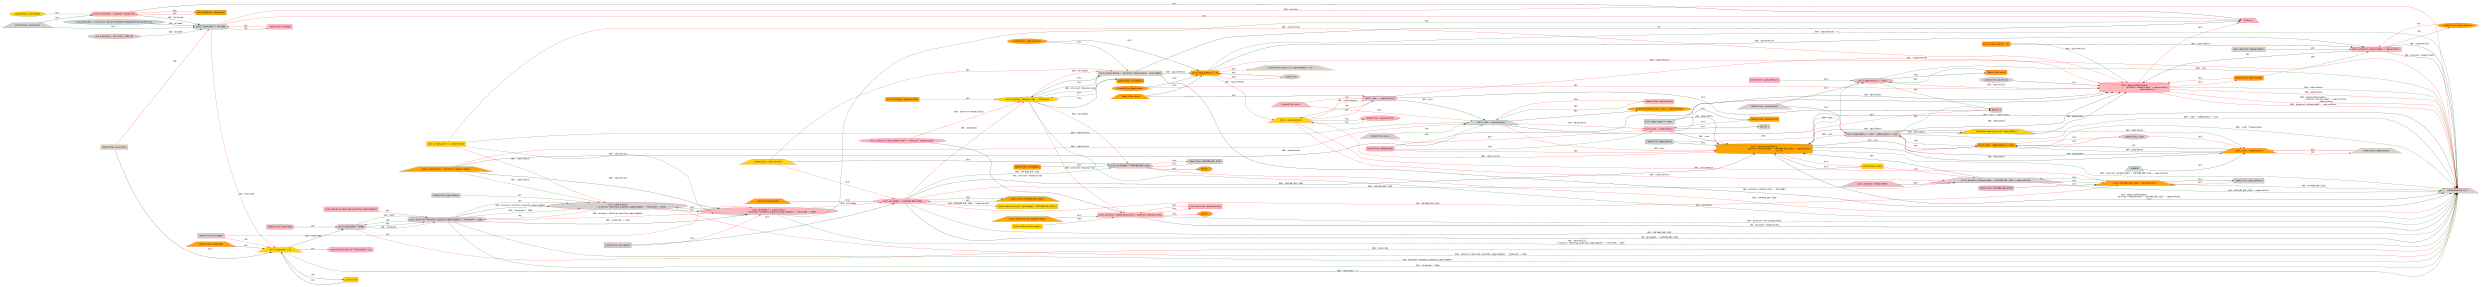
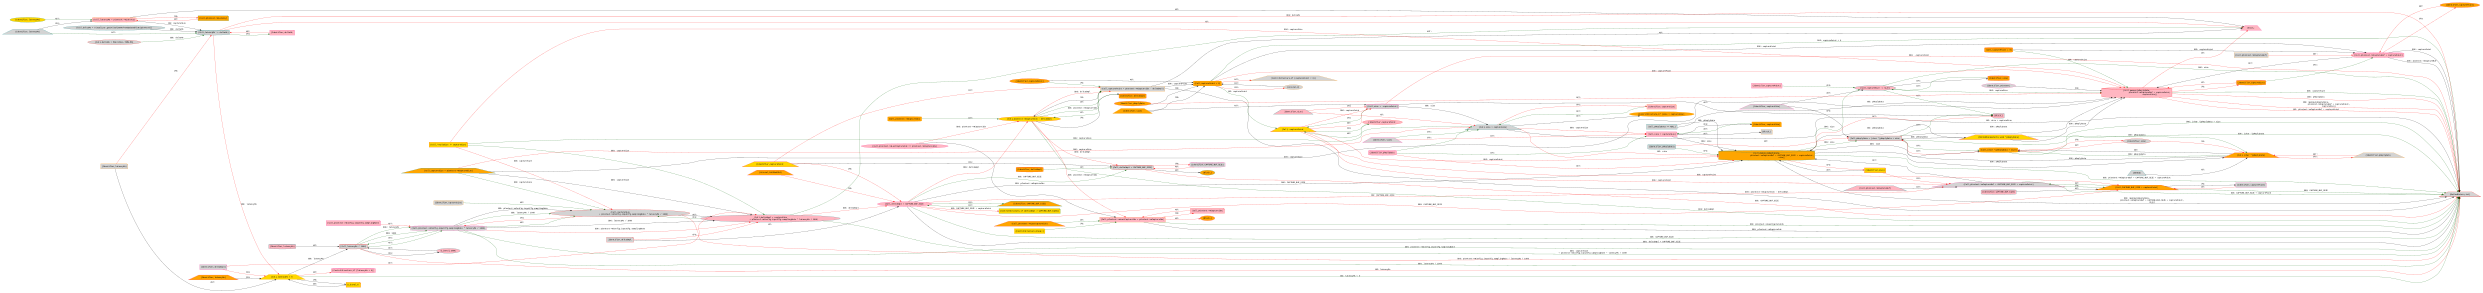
(176, 18) -> (177, 23)
(1027, 219) -> (1030, 224)
none -> (448, 251)
